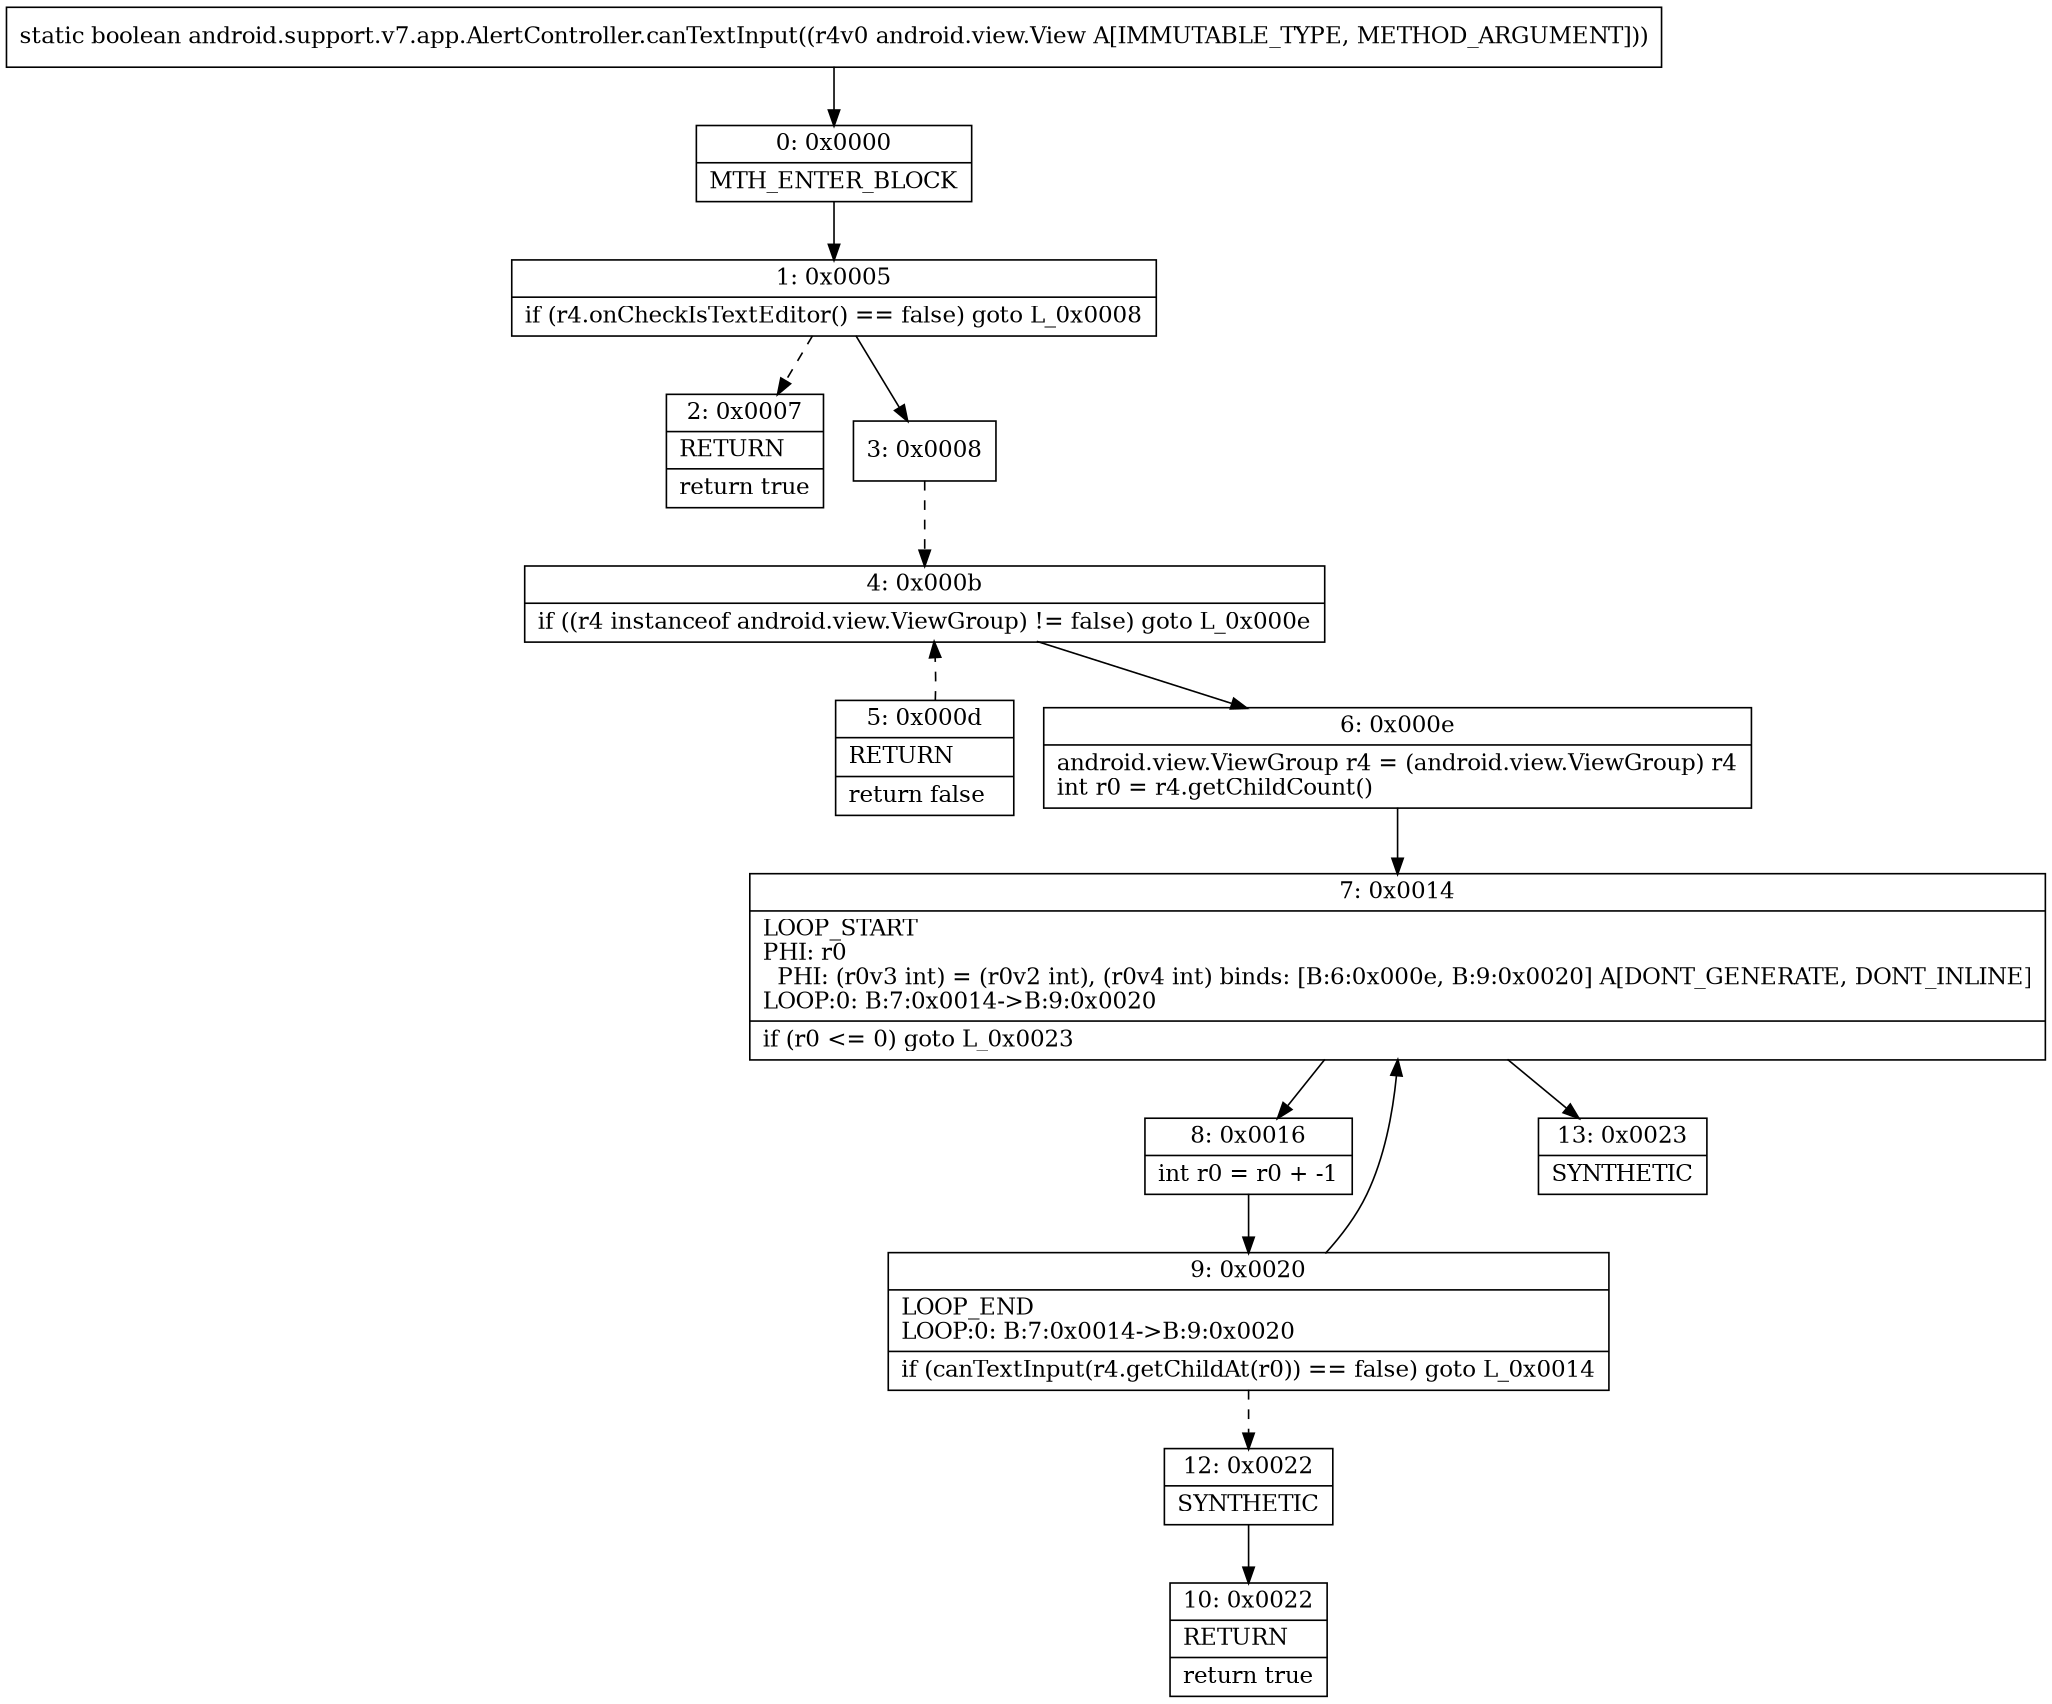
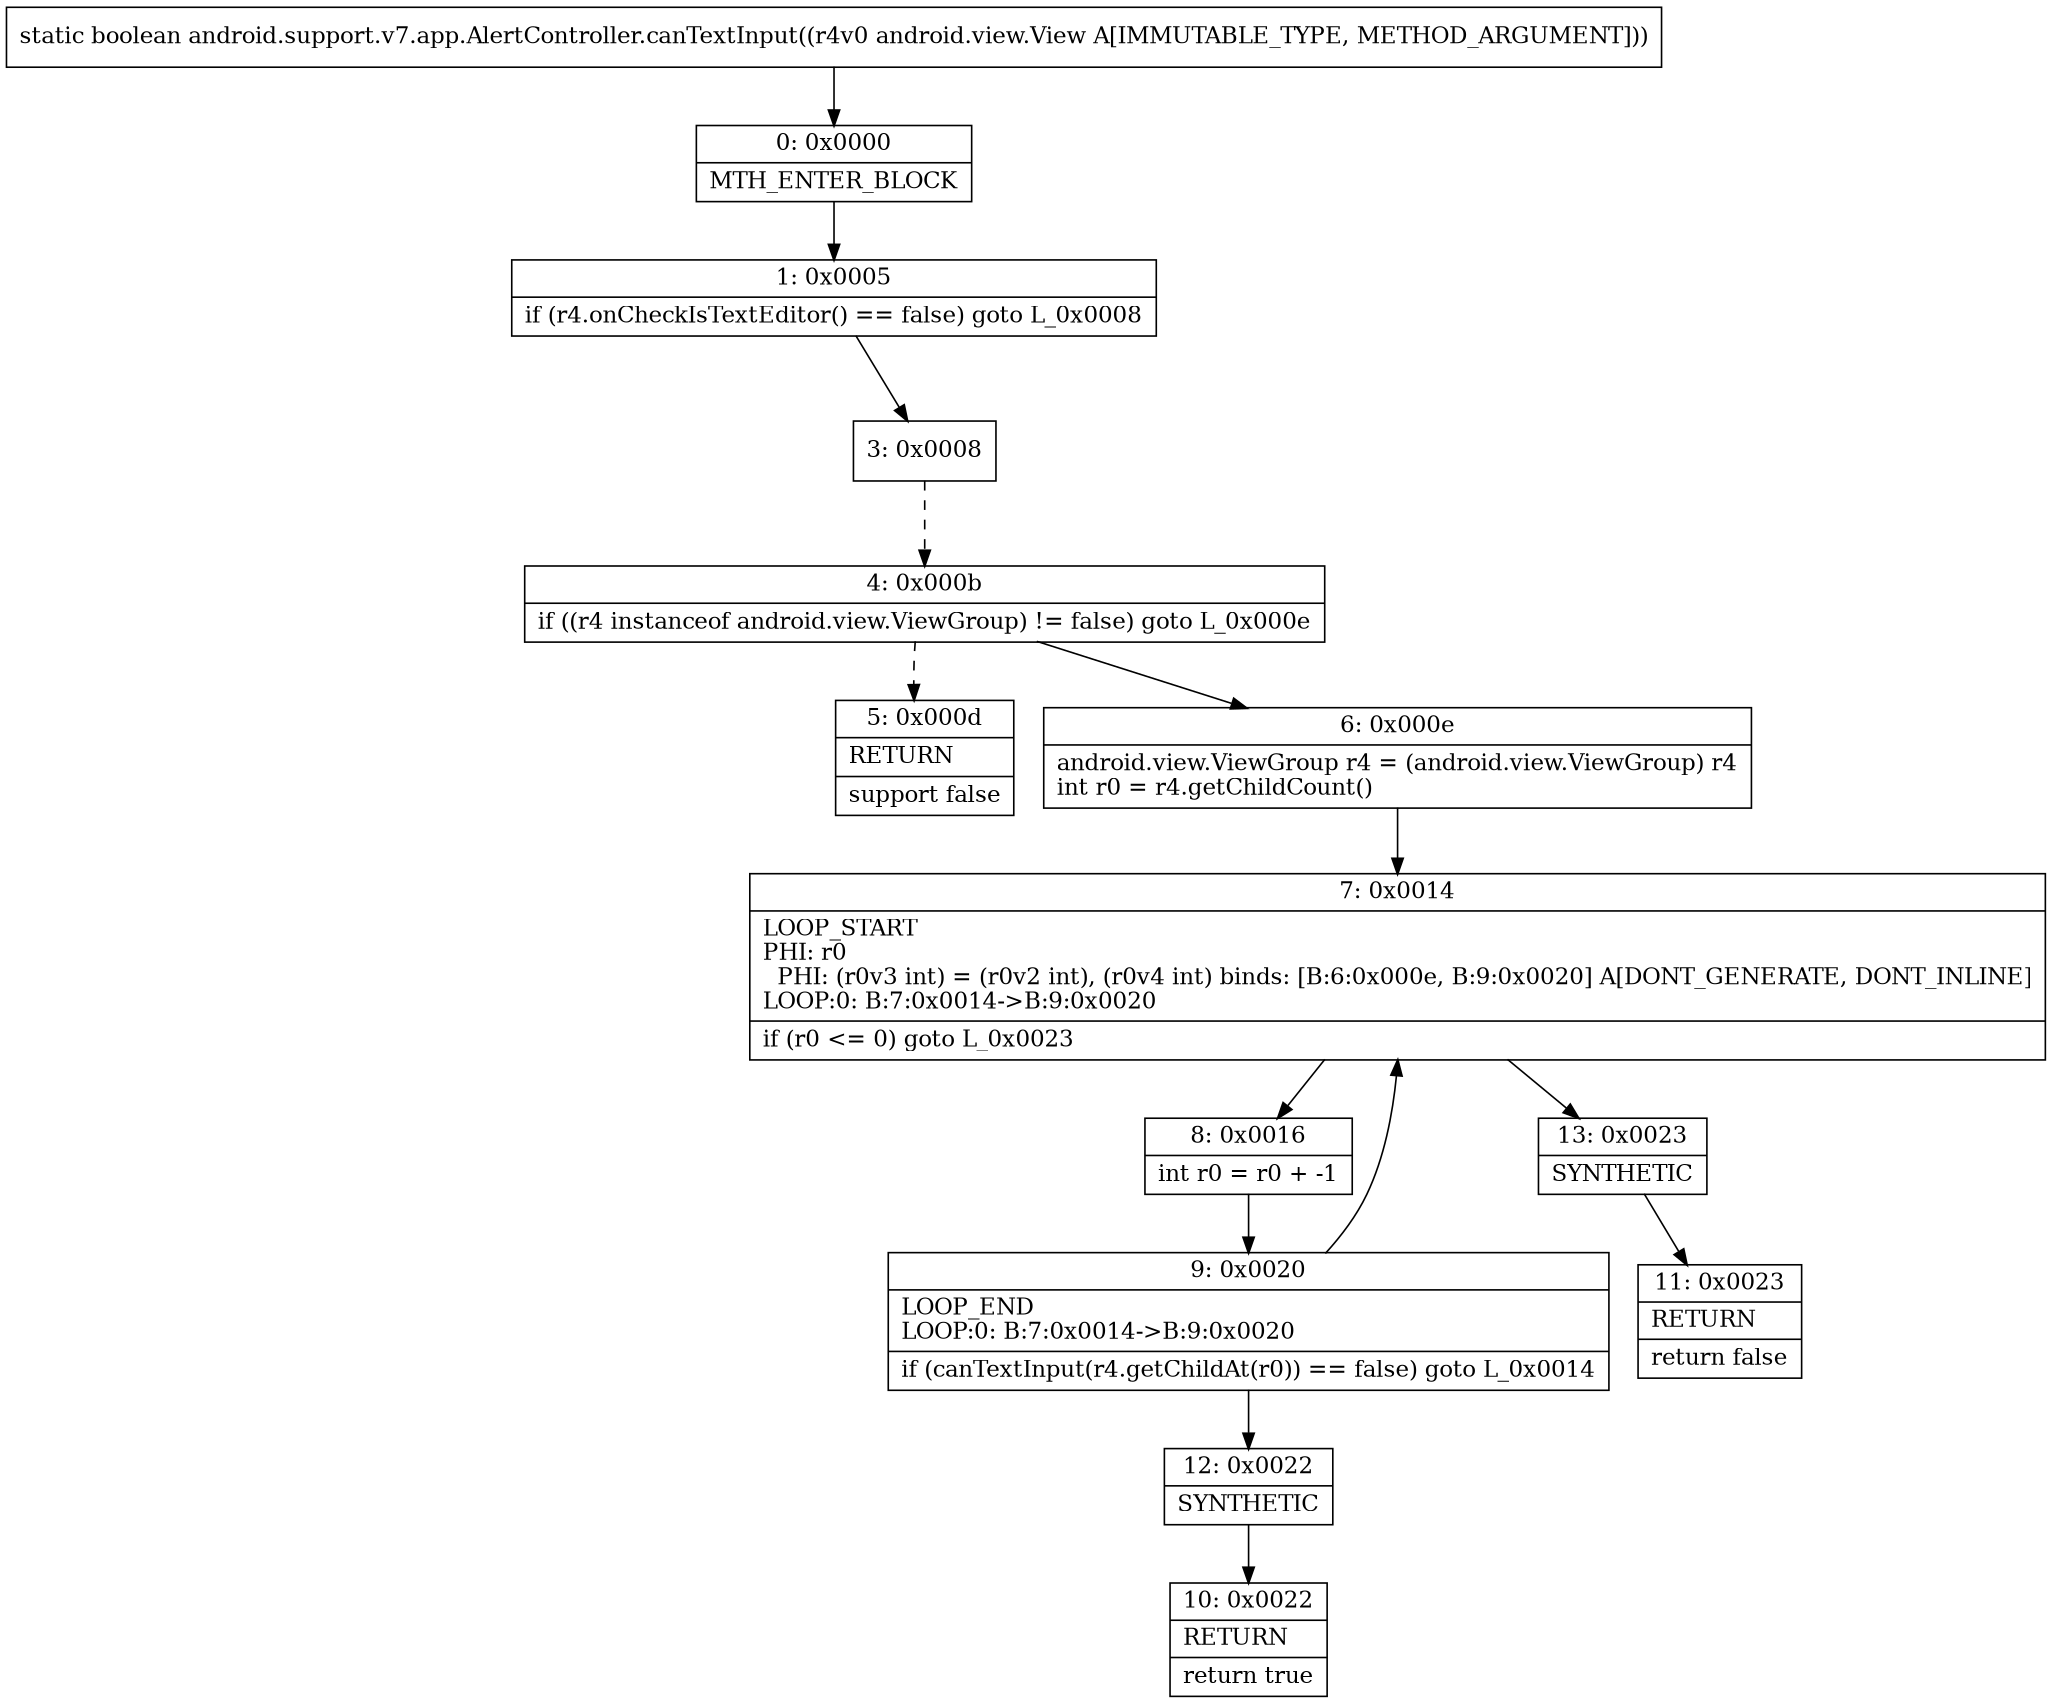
(745, 451) -> none
(936, 679) -> (914, 663)
(917, 795) -> (925, 795)
none -> (1720, 1321)
(1249, 1411) -> (1249, 1411)
